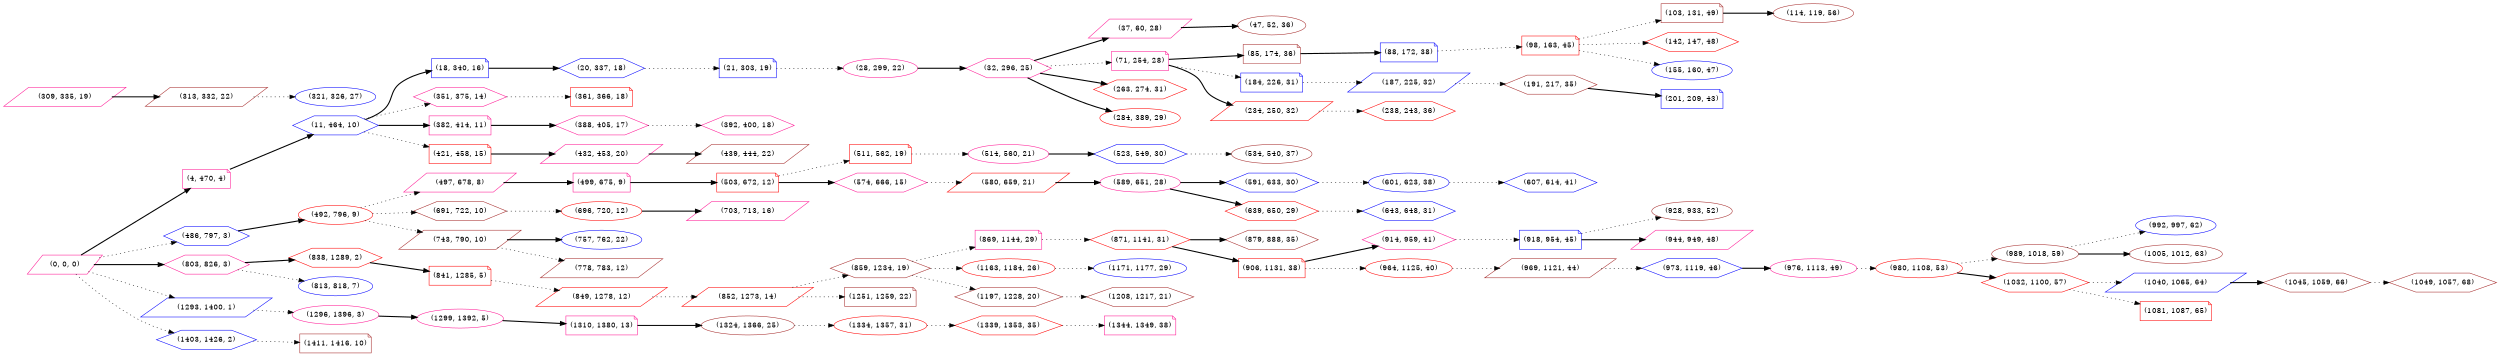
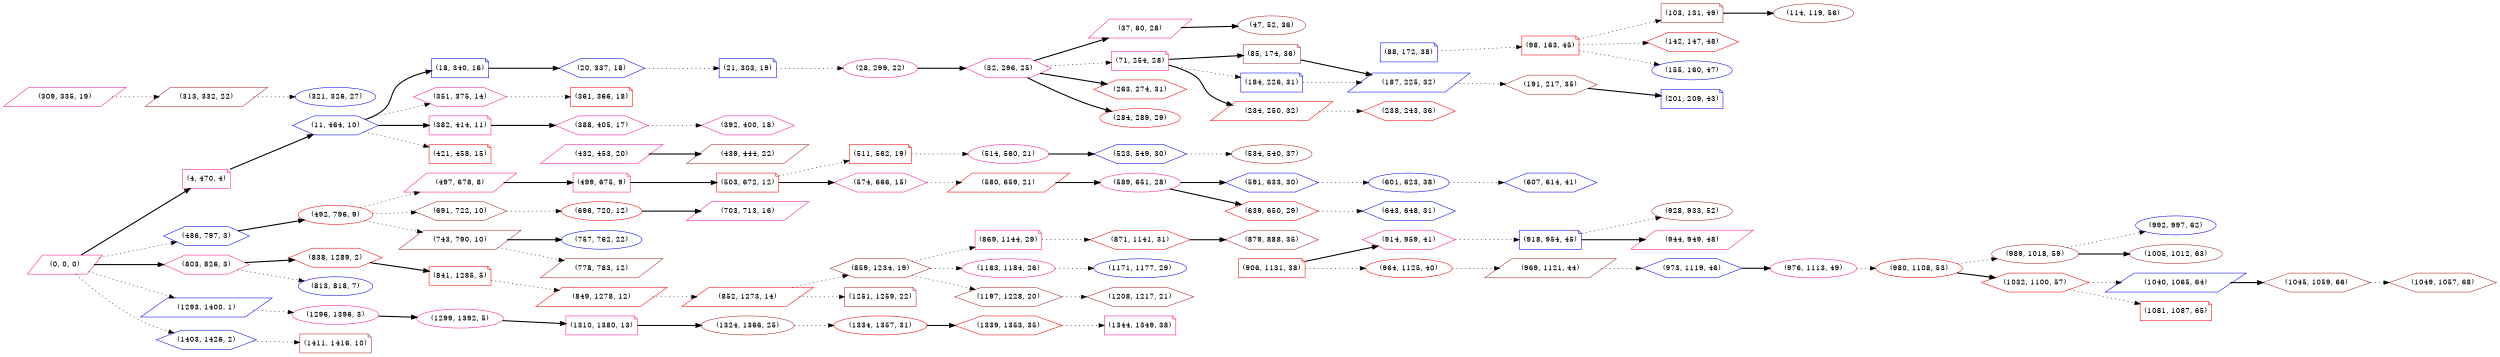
(1338, 53) -> (1333, 67)
(133, 97) -> (133, 97)
(1140, 118) -> (1140, 118)
(520, 154) -> none
(1203, 253) -> none
(1008, 268) -> (1008, 268)
(938, 325) -> (938, 325)
